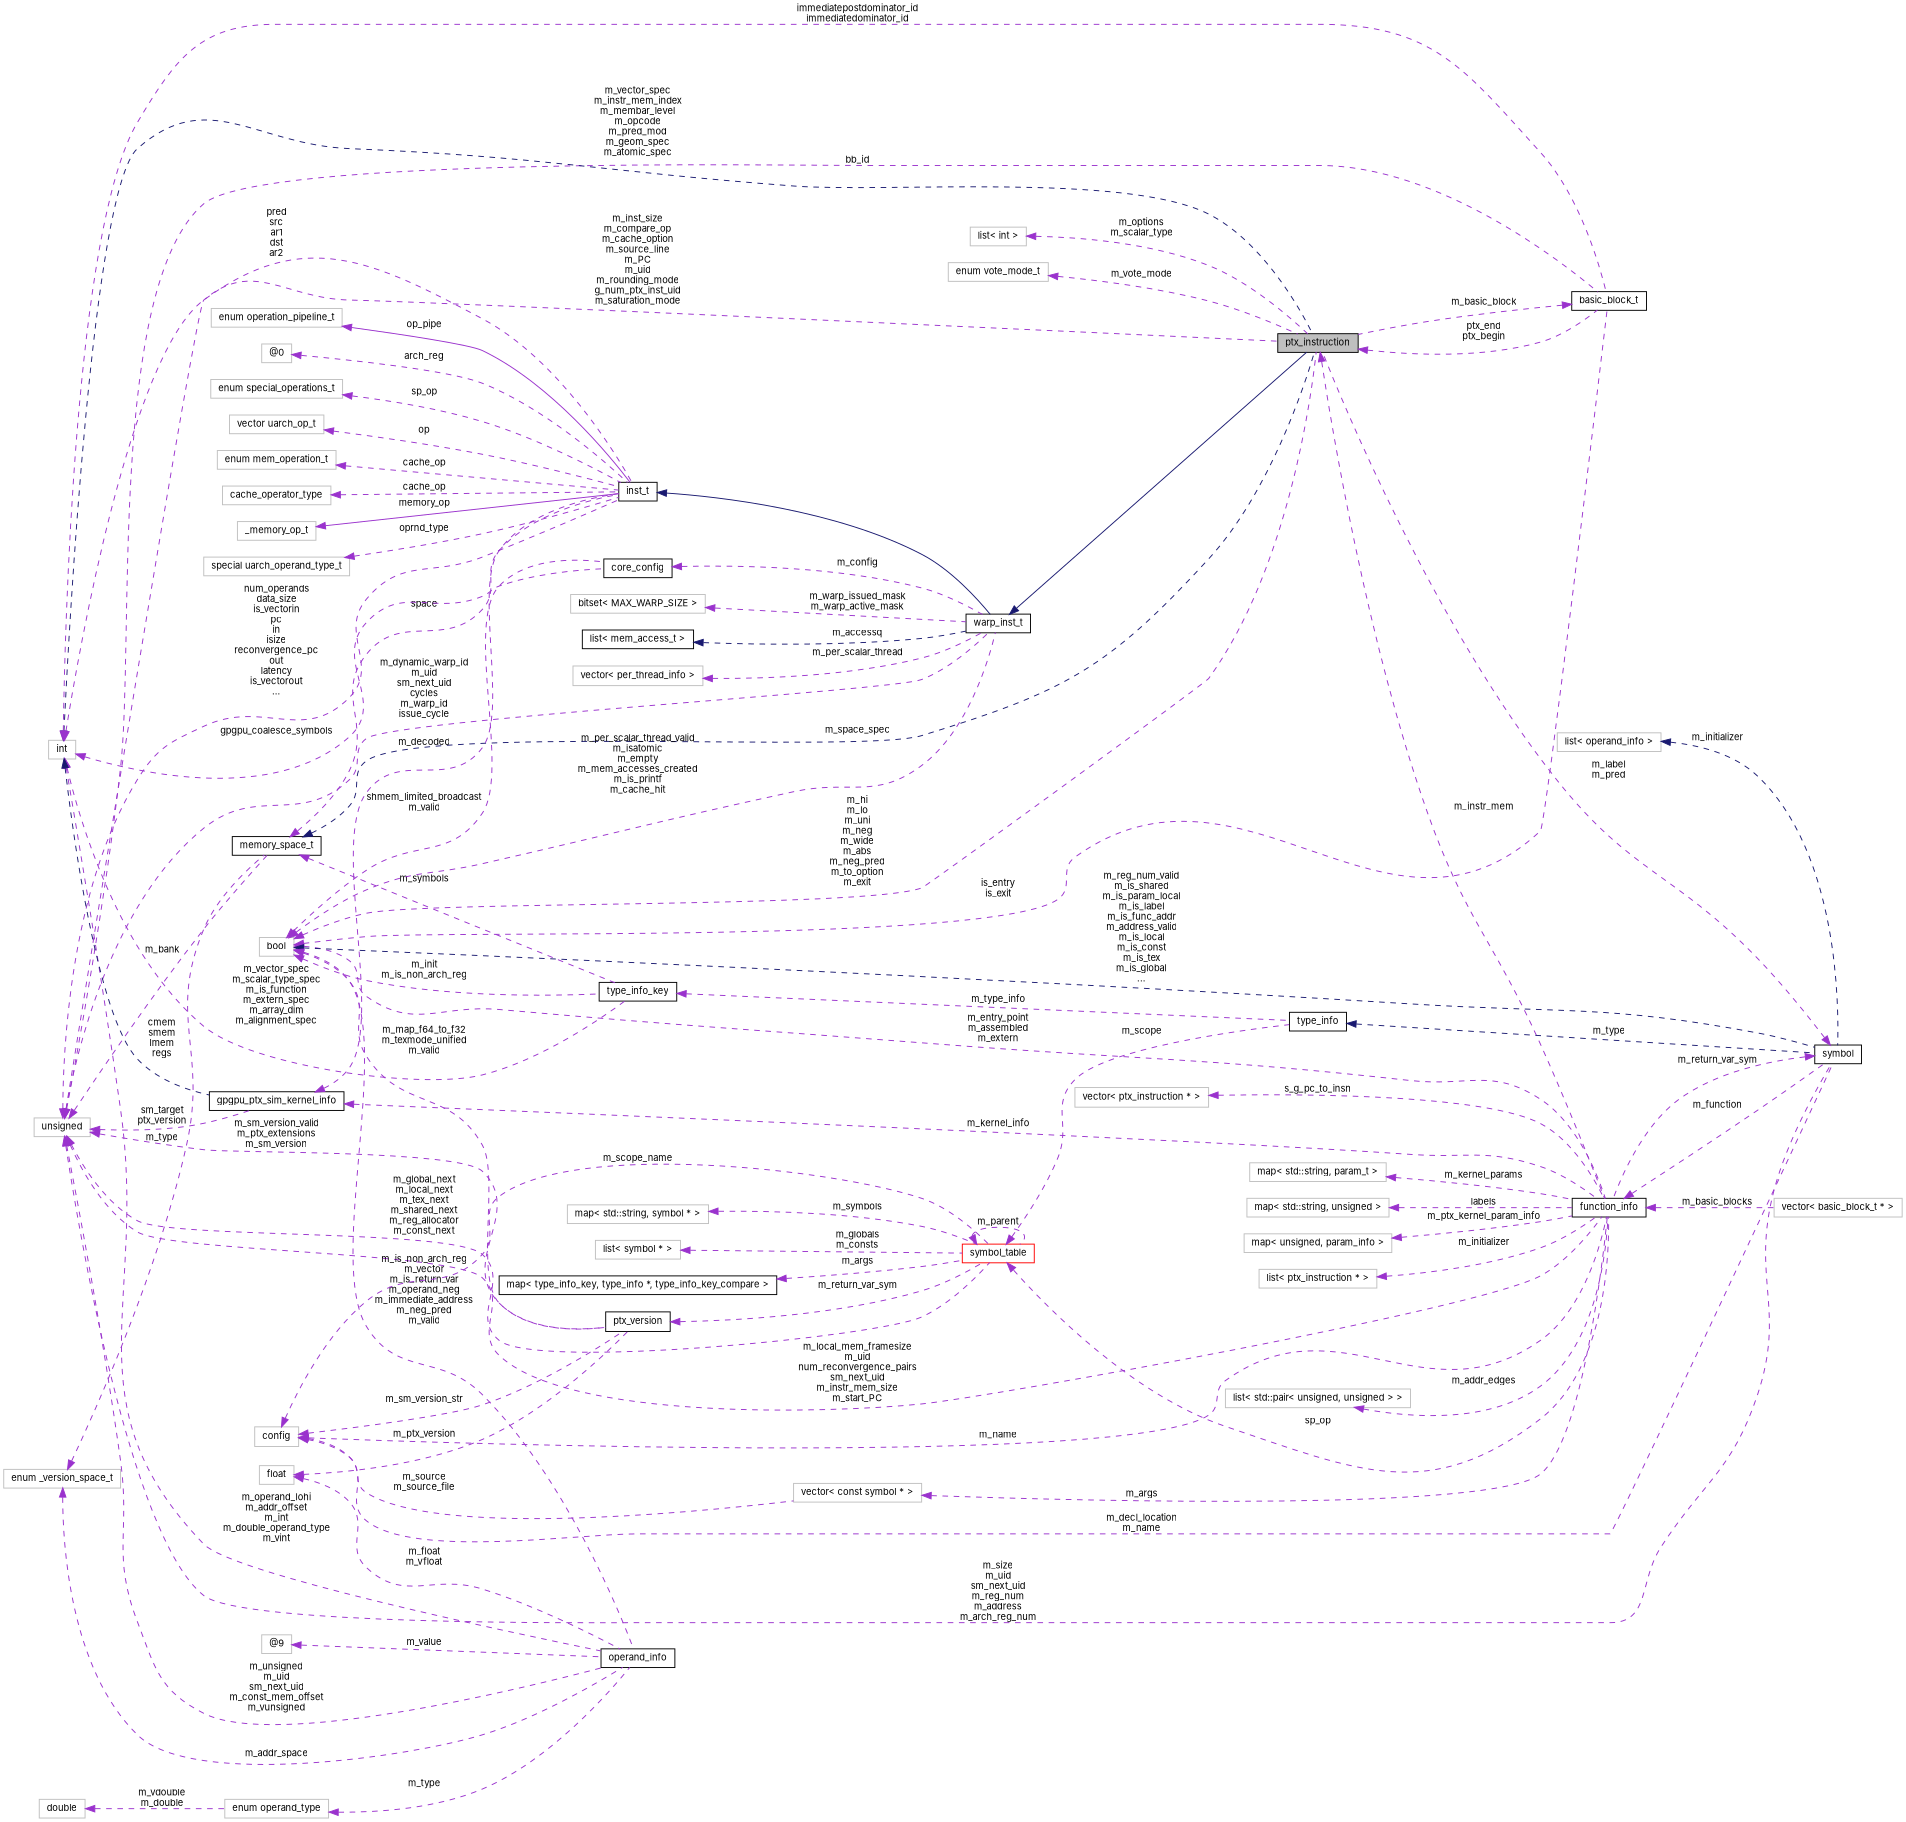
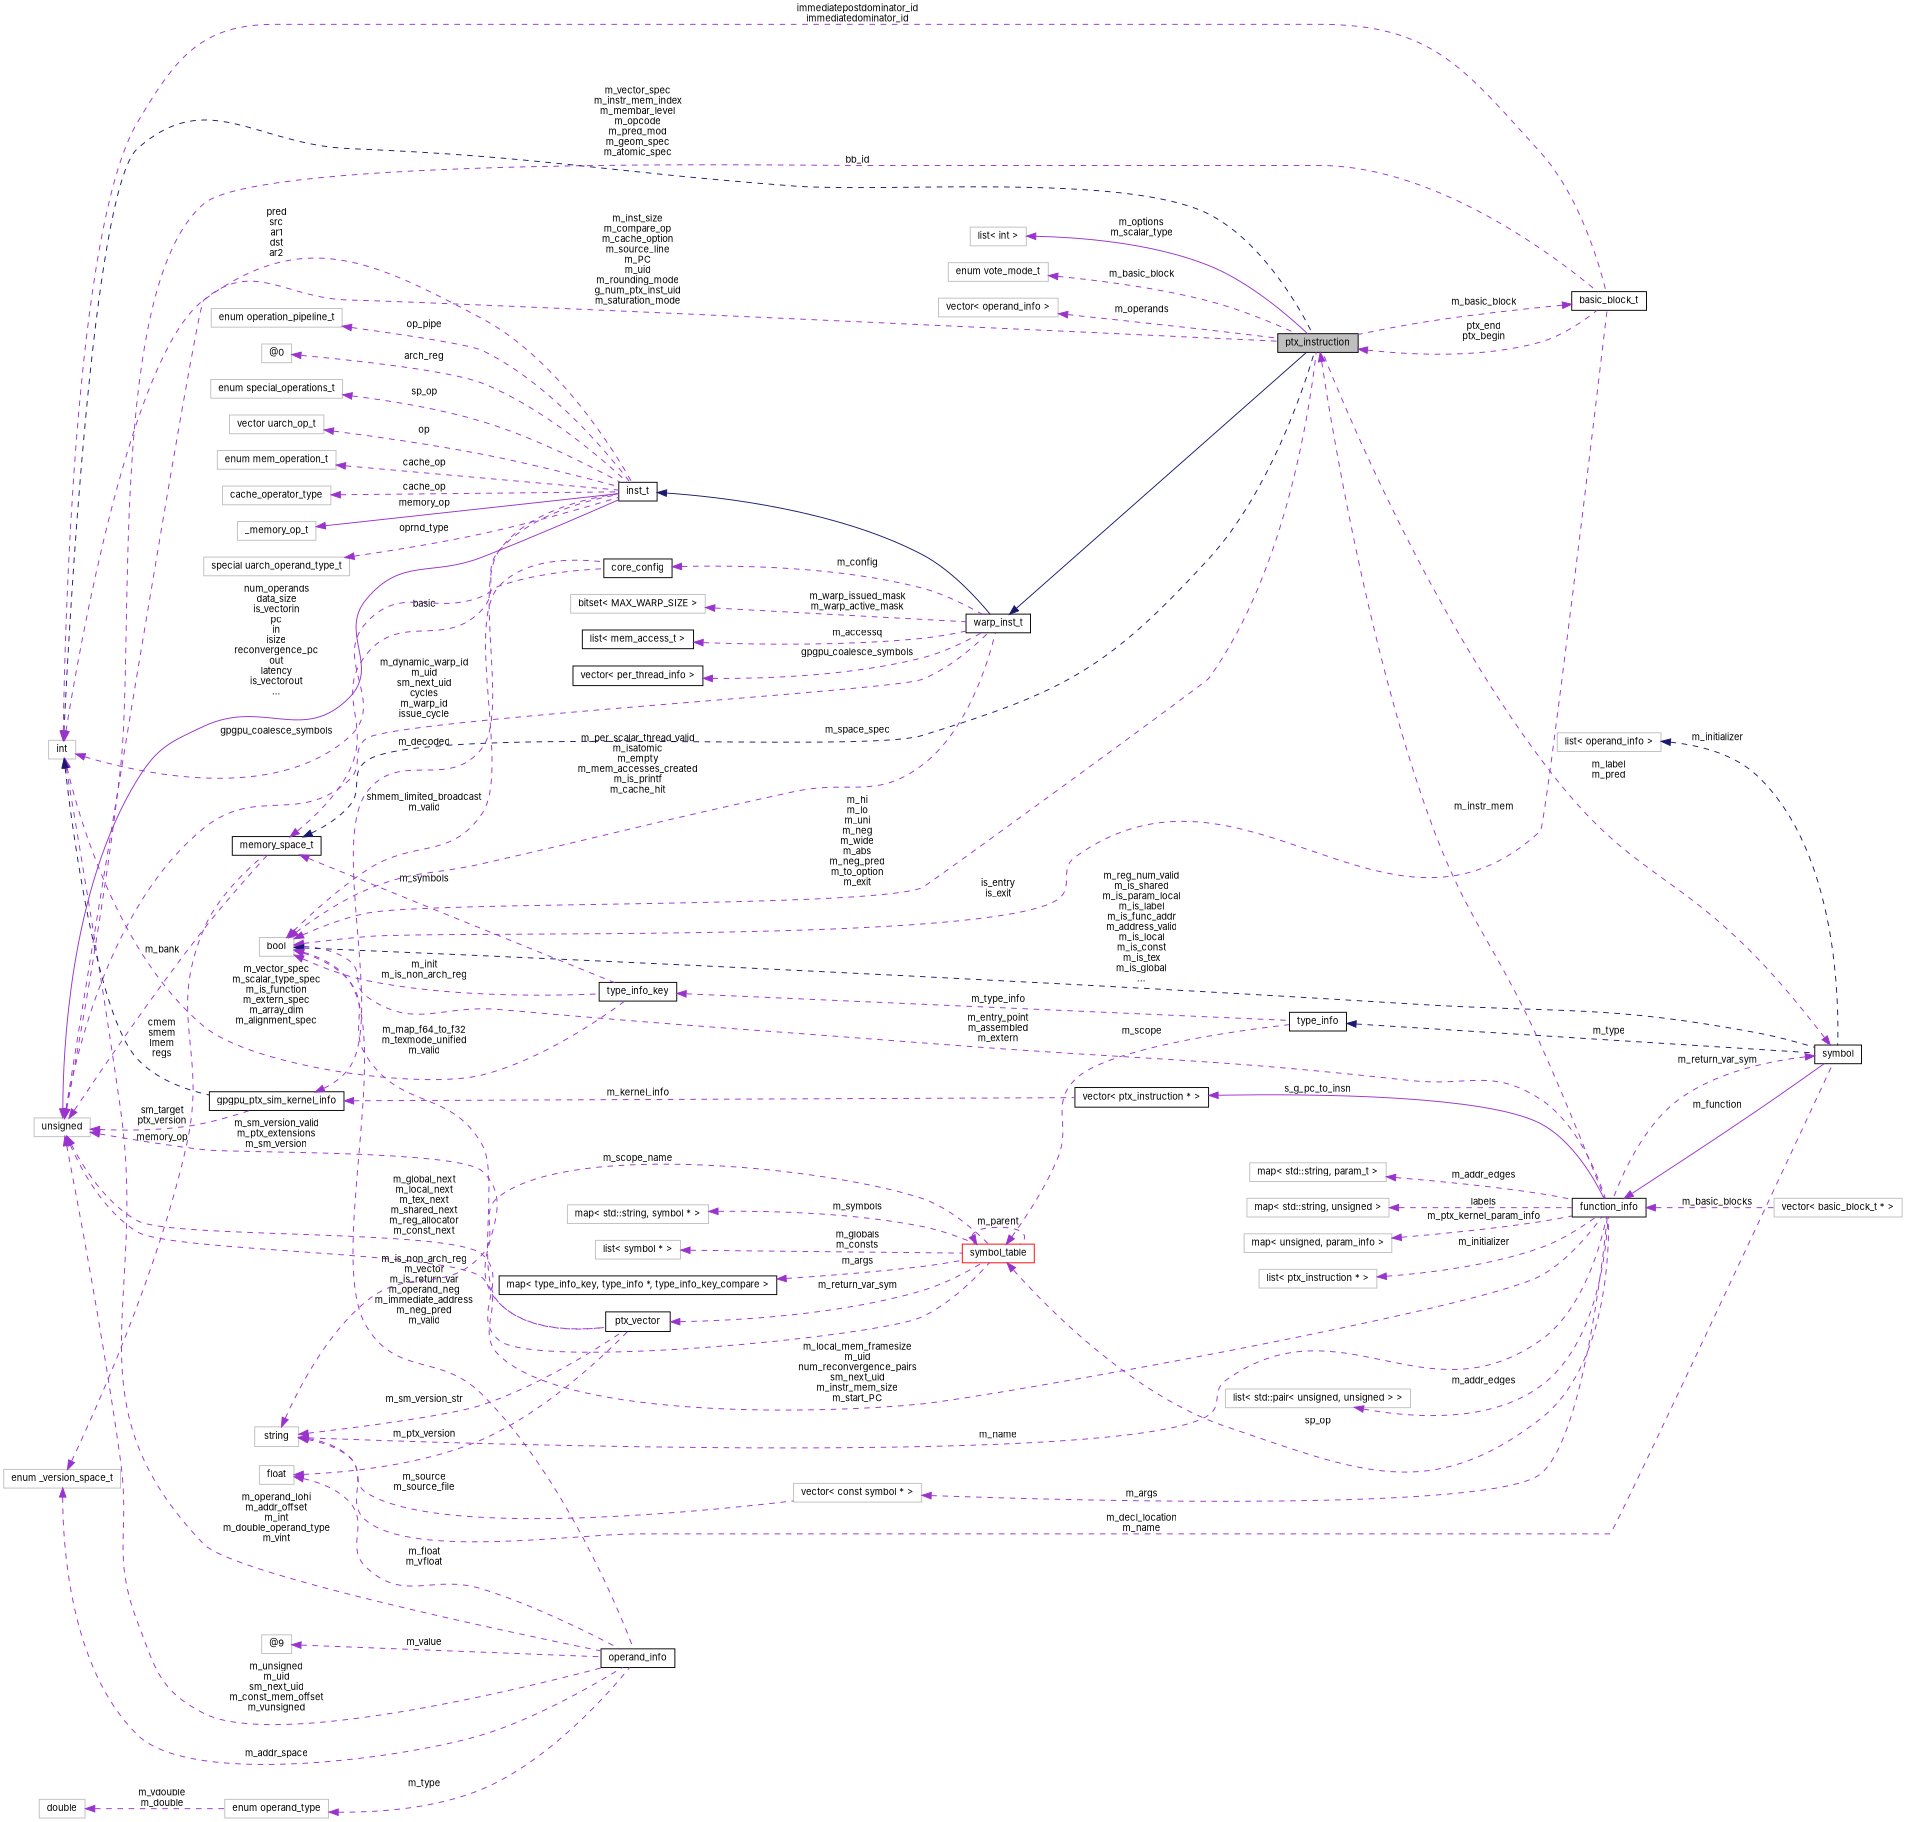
(1183, 257) -> (1183, 257)
(1142, 274) -> (1142, 274)
none -> (998, 308)
(511, 367) -> (511, 367)
(424, 604) -> (424, 604)
(835, 644) -> (835, 644)
(858, 653) -> (858, 653)
(638, 676) -> (638, 676)
(254, 717) -> (254, 717)
(1142, 1097) -> (1142, 1097)
(1431, 1101) -> (1431, 1101)
(1729, 1129) -> (1729, 1129)
(980, 1132) -> (714, 1099)
(162, 1138) -> (162, 1138)
(1484, 1175) -> (1484, 1175)
(638, 1322) -> (638, 1322)
(277, 1437) -> (277, 1437)
(981, 1623) -> none
